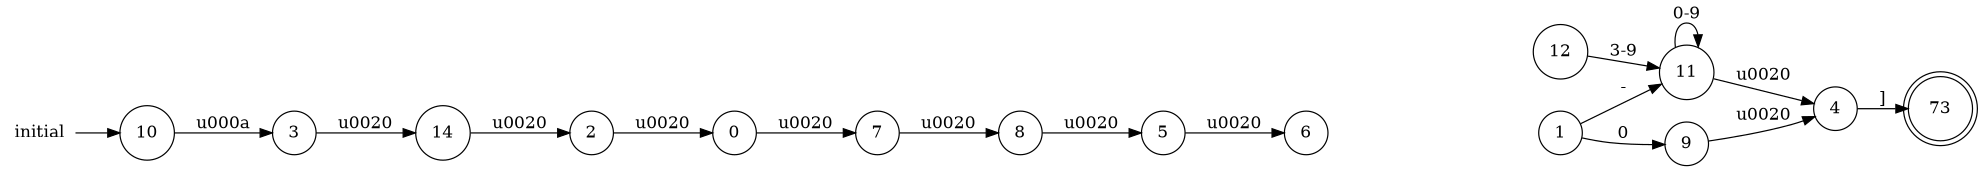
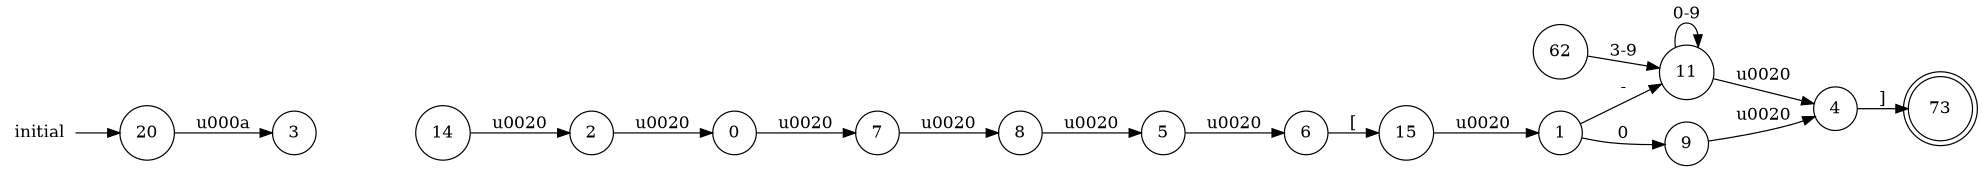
(1561, 52) -> (1561, 52)
(147, 133) -> (147, 133)
(360, 133) -> none
none -> (1406, 133)
